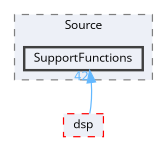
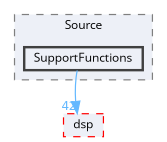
(91, 98) -> (75, 87)
